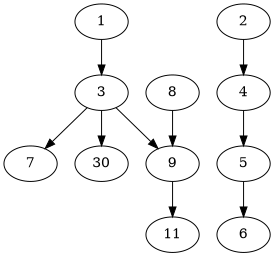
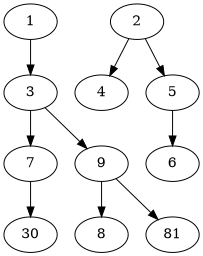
(102, 123) -> (31, 194)
(173, 123) -> (102, 194)
(244, 123) -> (153, 53)
(173, 235) -> (173, 235)
